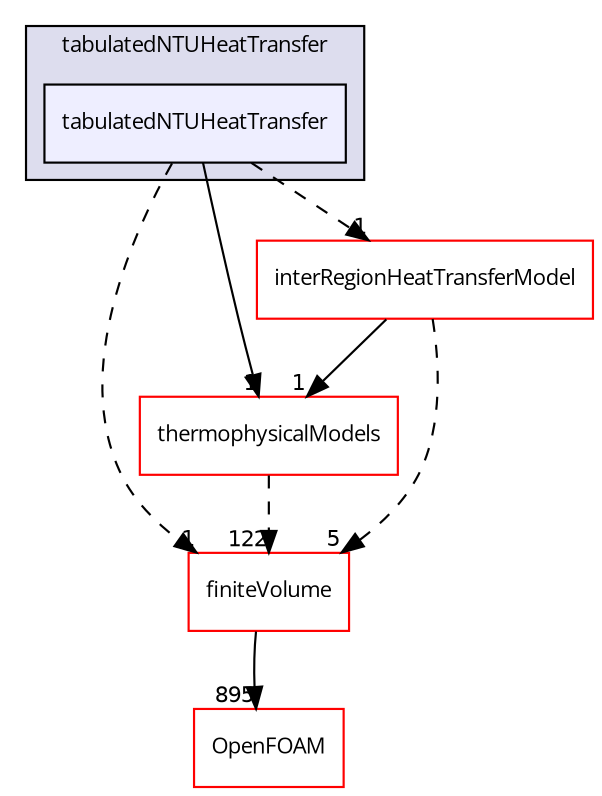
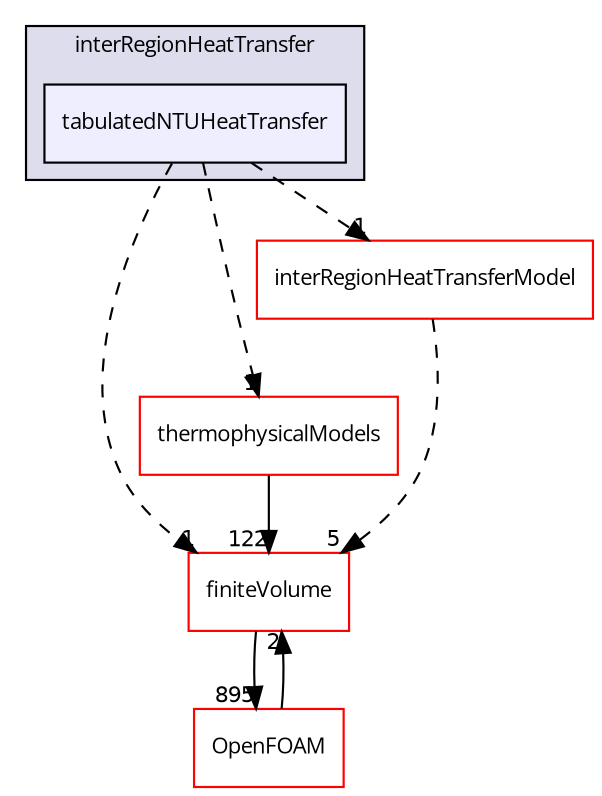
(195, 47) -> (195, 47)
(227, 269) -> (227, 269)
(355, 350) -> none
(269, 503) -> (269, 503)
none -> (283, 681)
